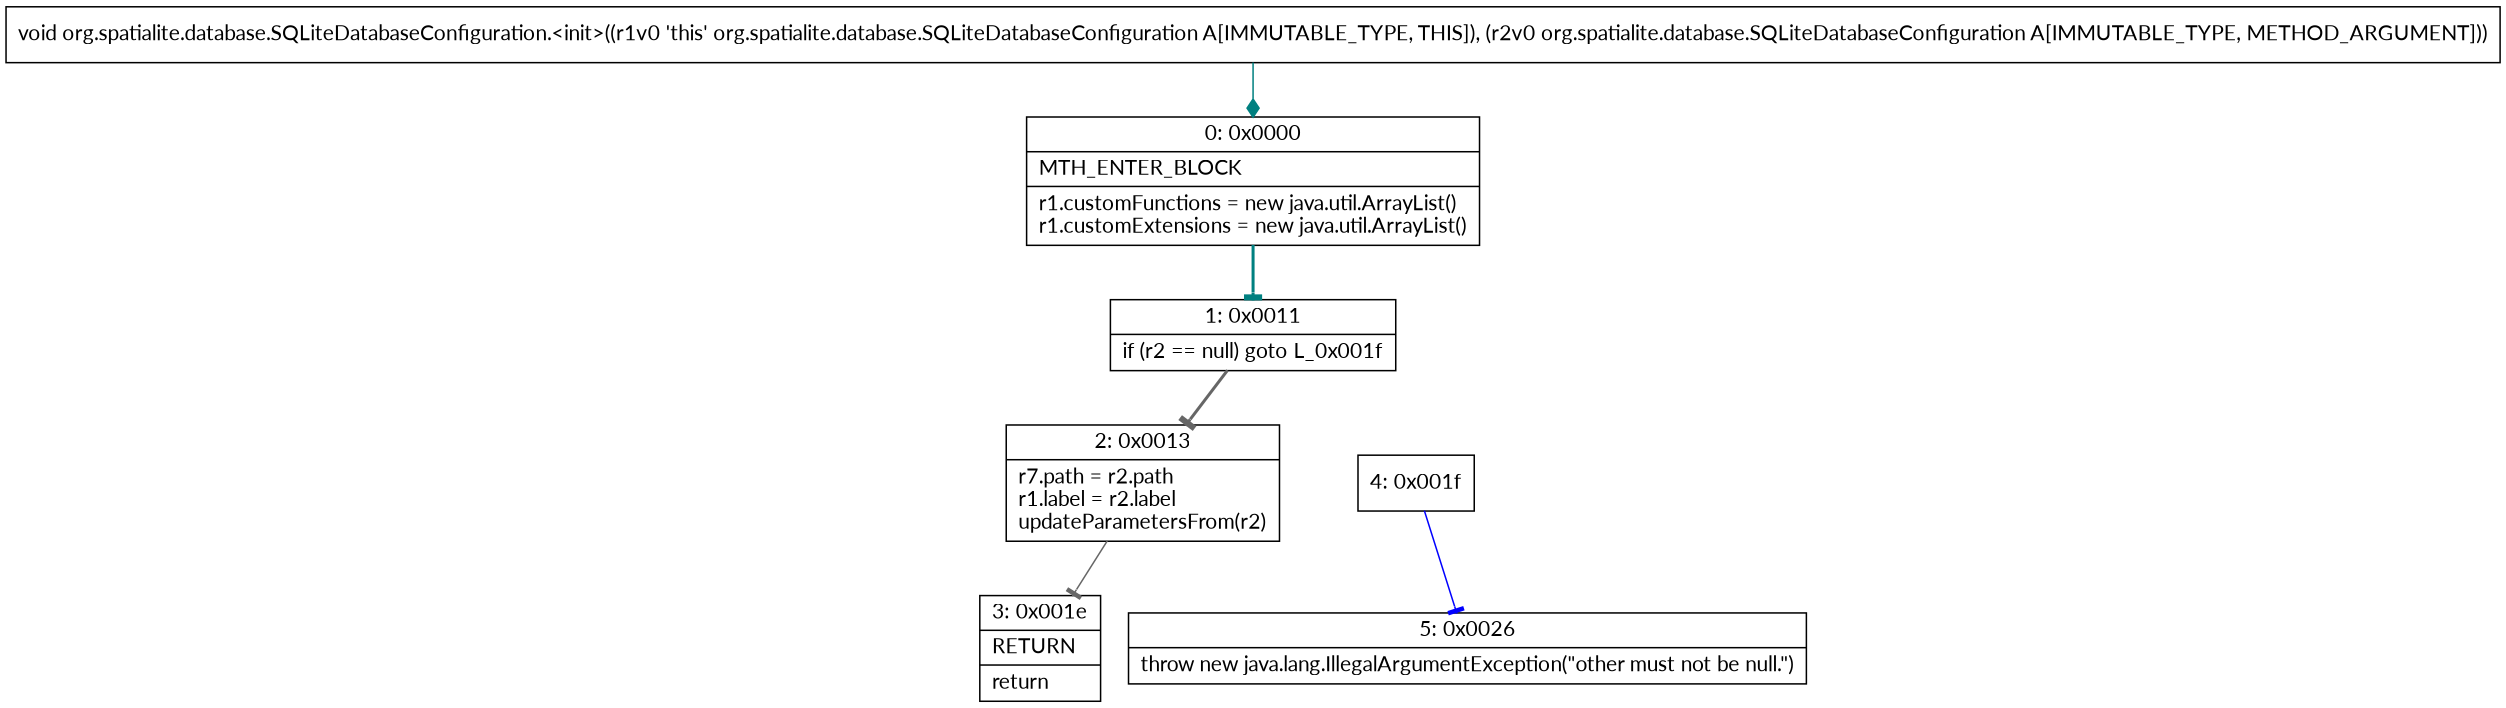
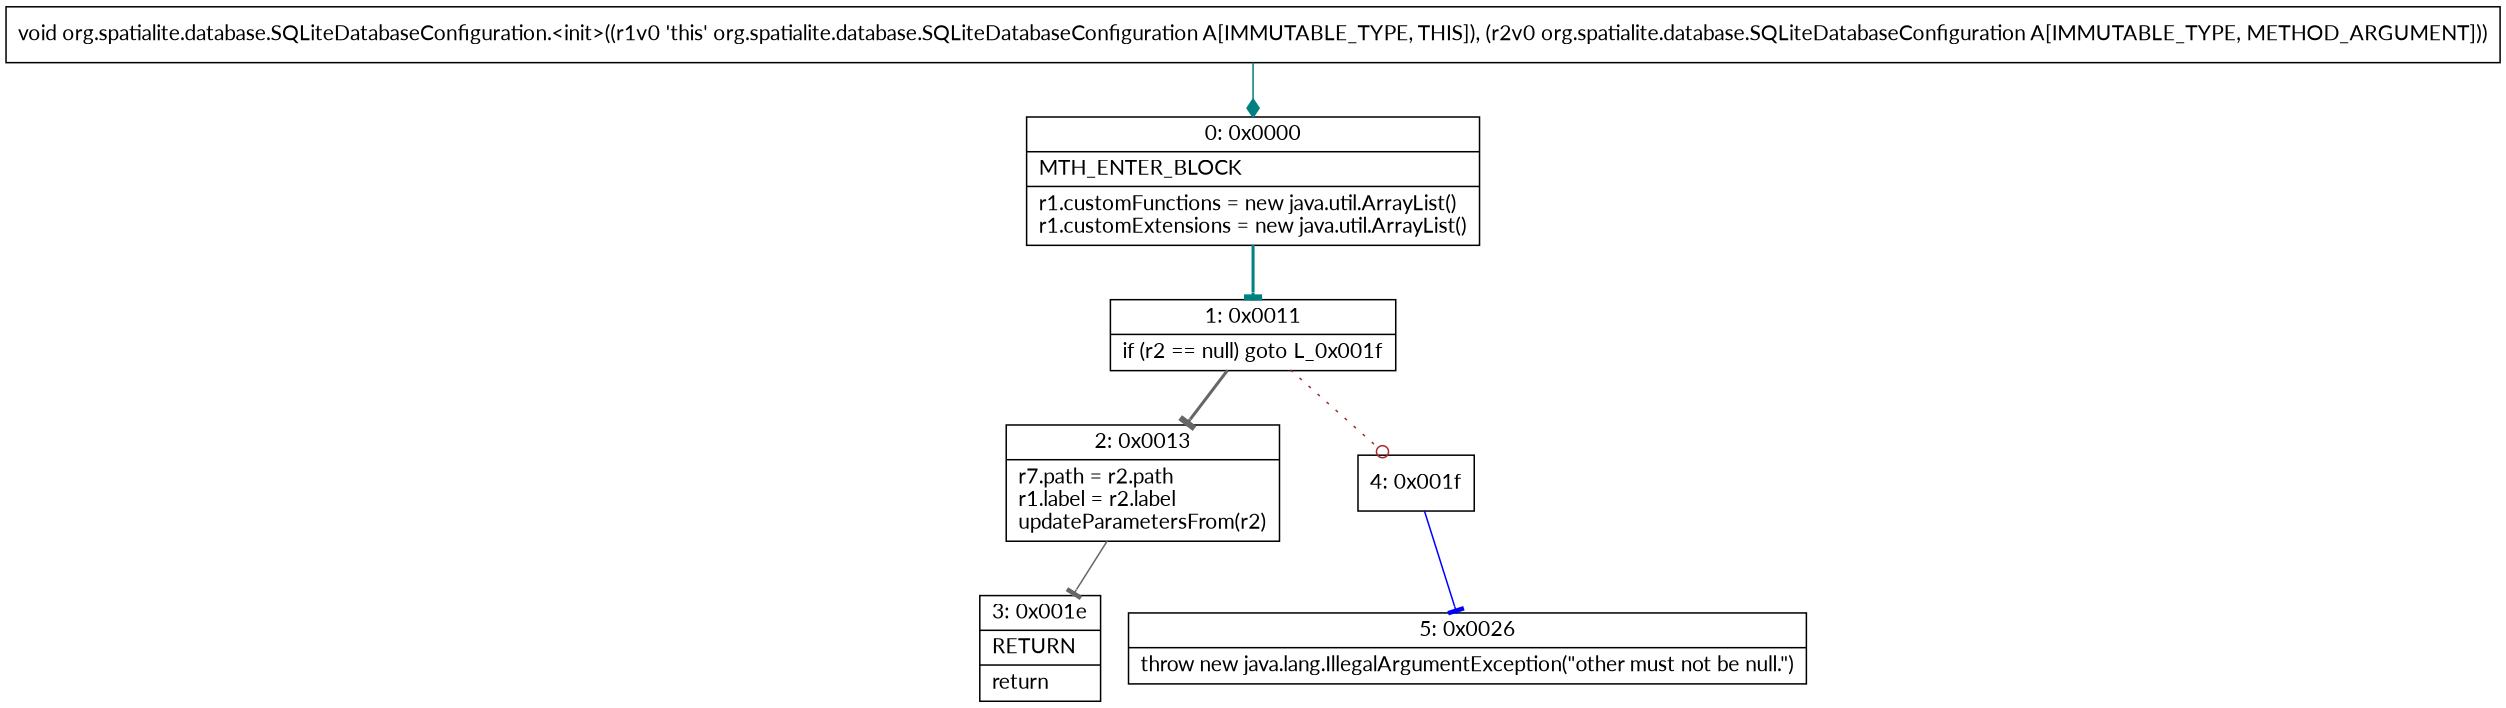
none -> (1334, 409)
